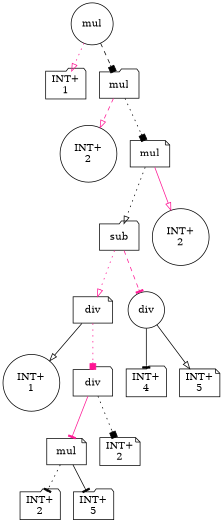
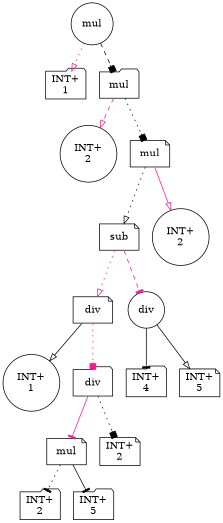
(119, 237) -> (119, 237)
